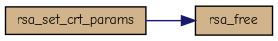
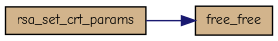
(234, 21) -> (234, 21)
